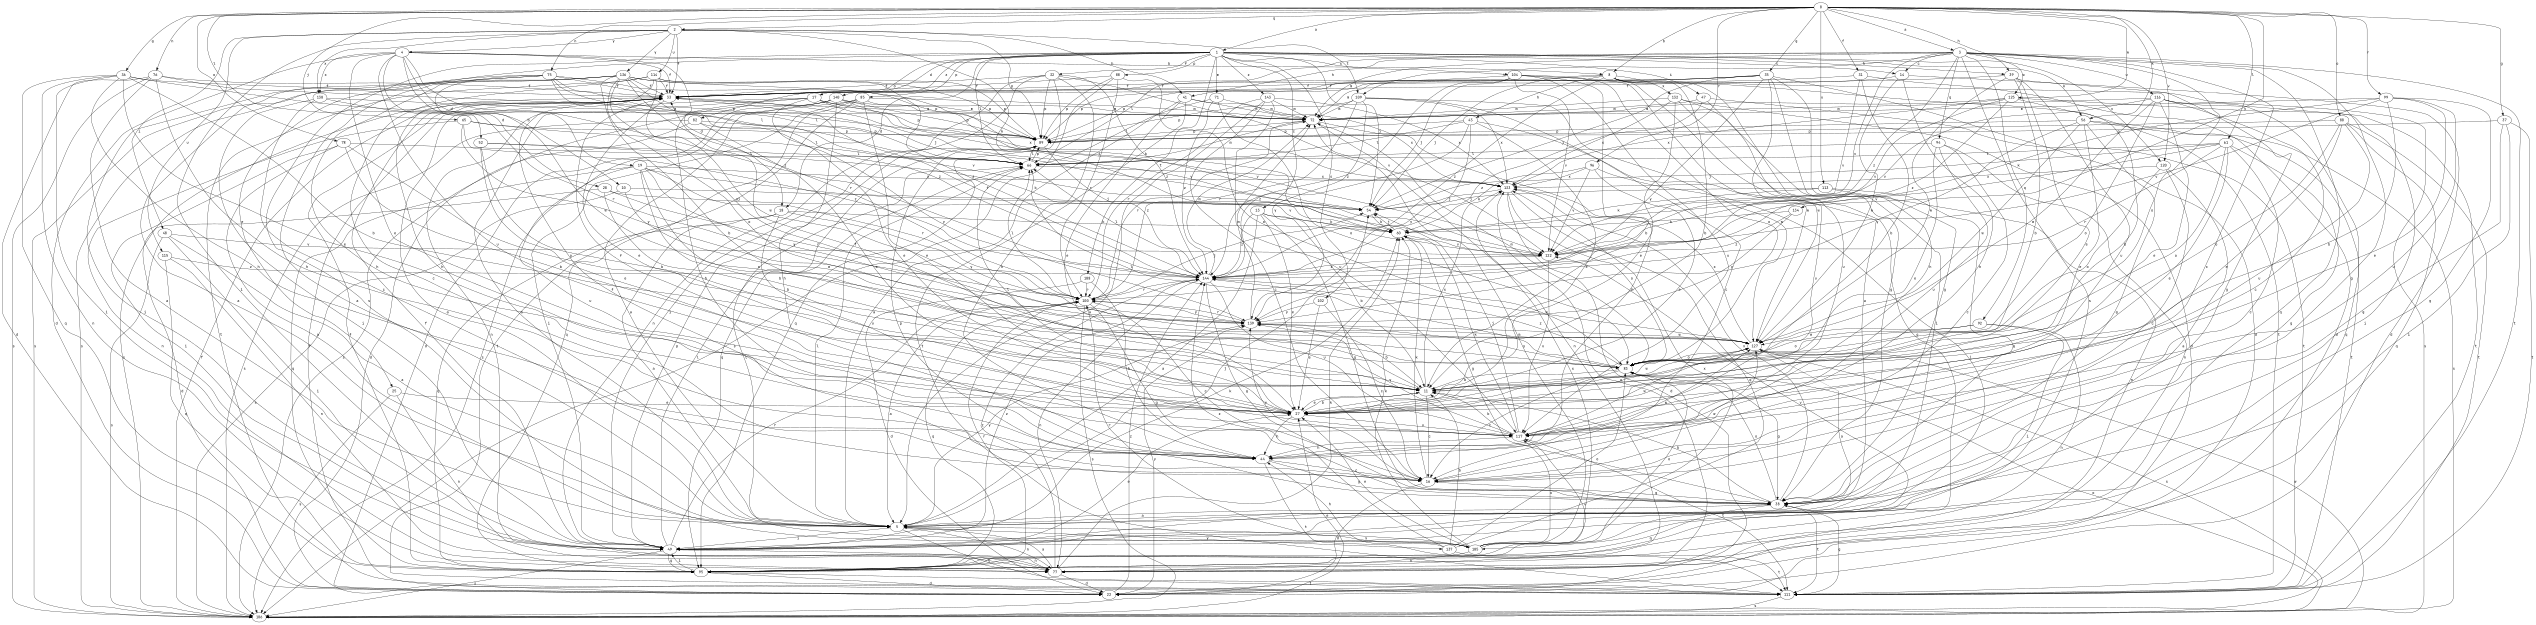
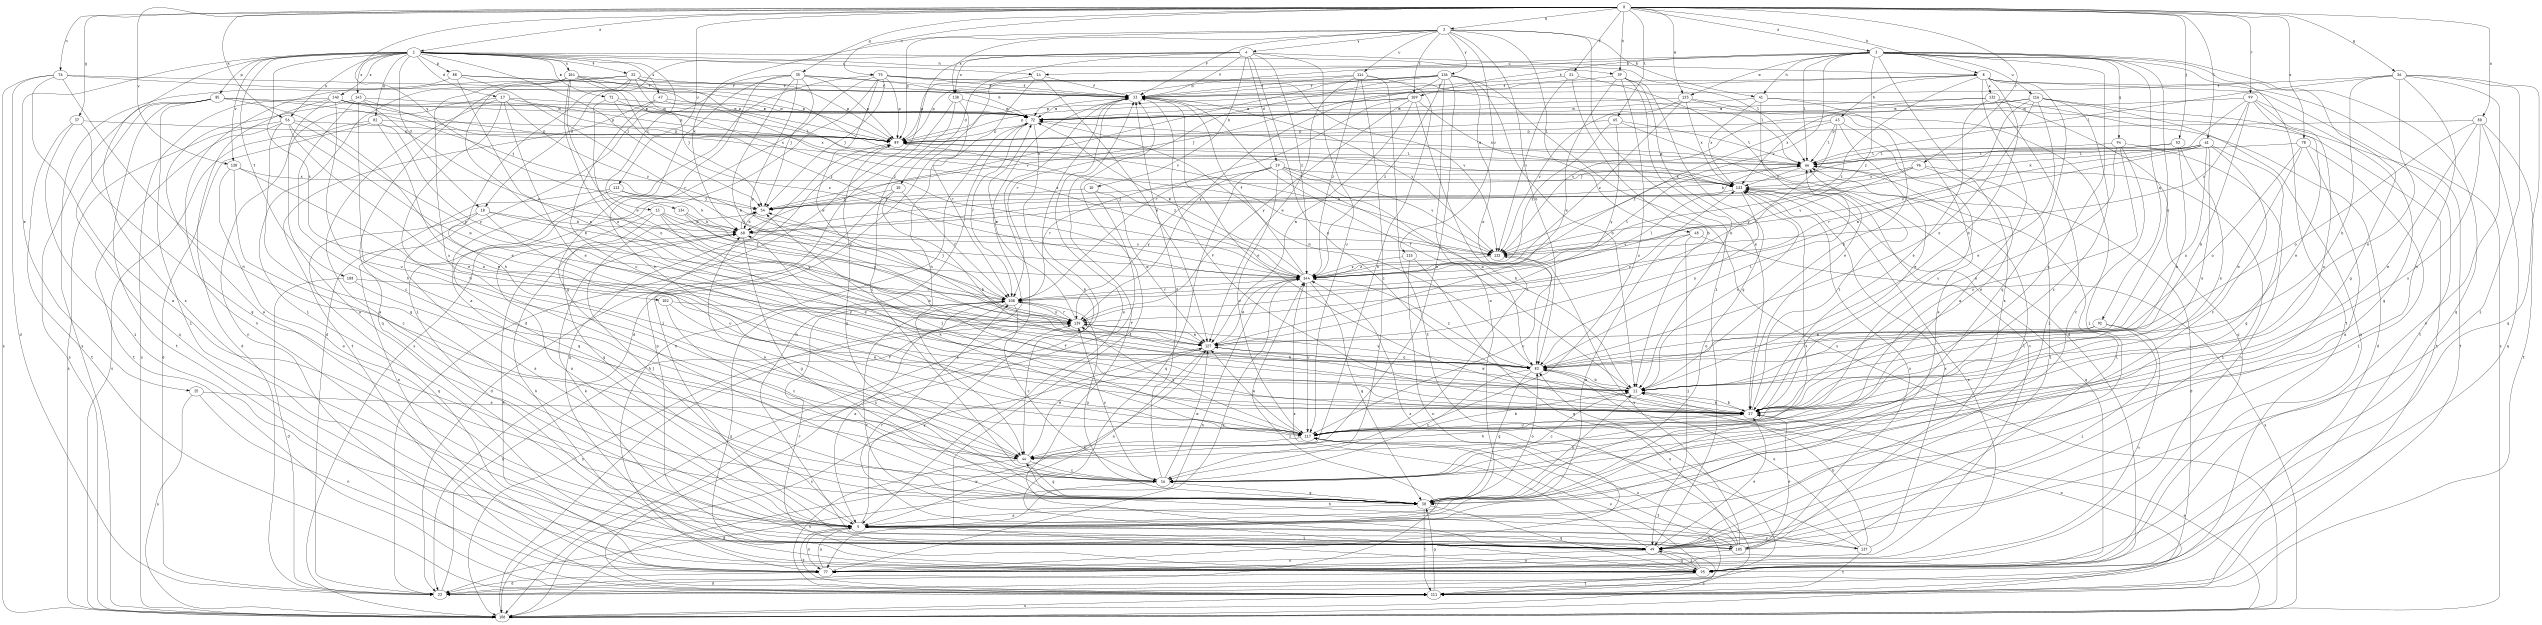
none -> (1530, 185)
